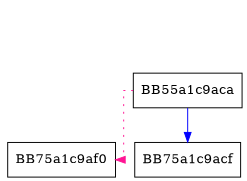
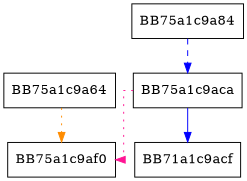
none -> (188, 21)
none -> (60, 90)
(188, 90) -> (188, 90)
(188, 160) -> (188, 160)
